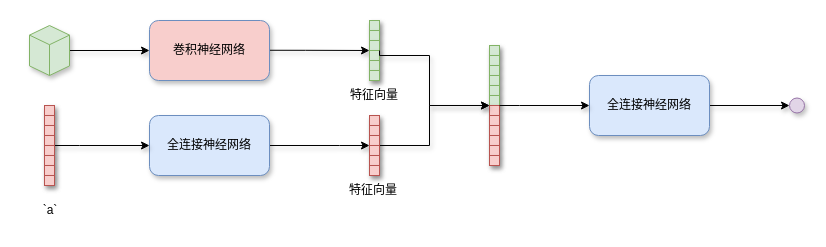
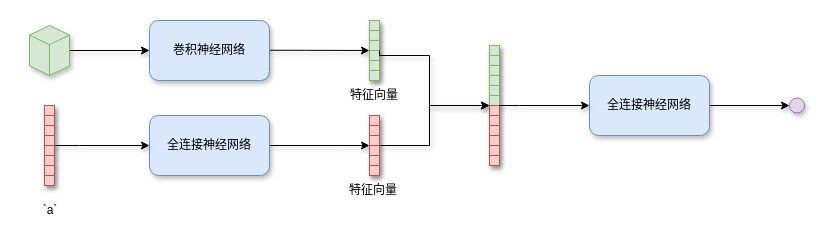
(210, 51) -> (210, 51)
